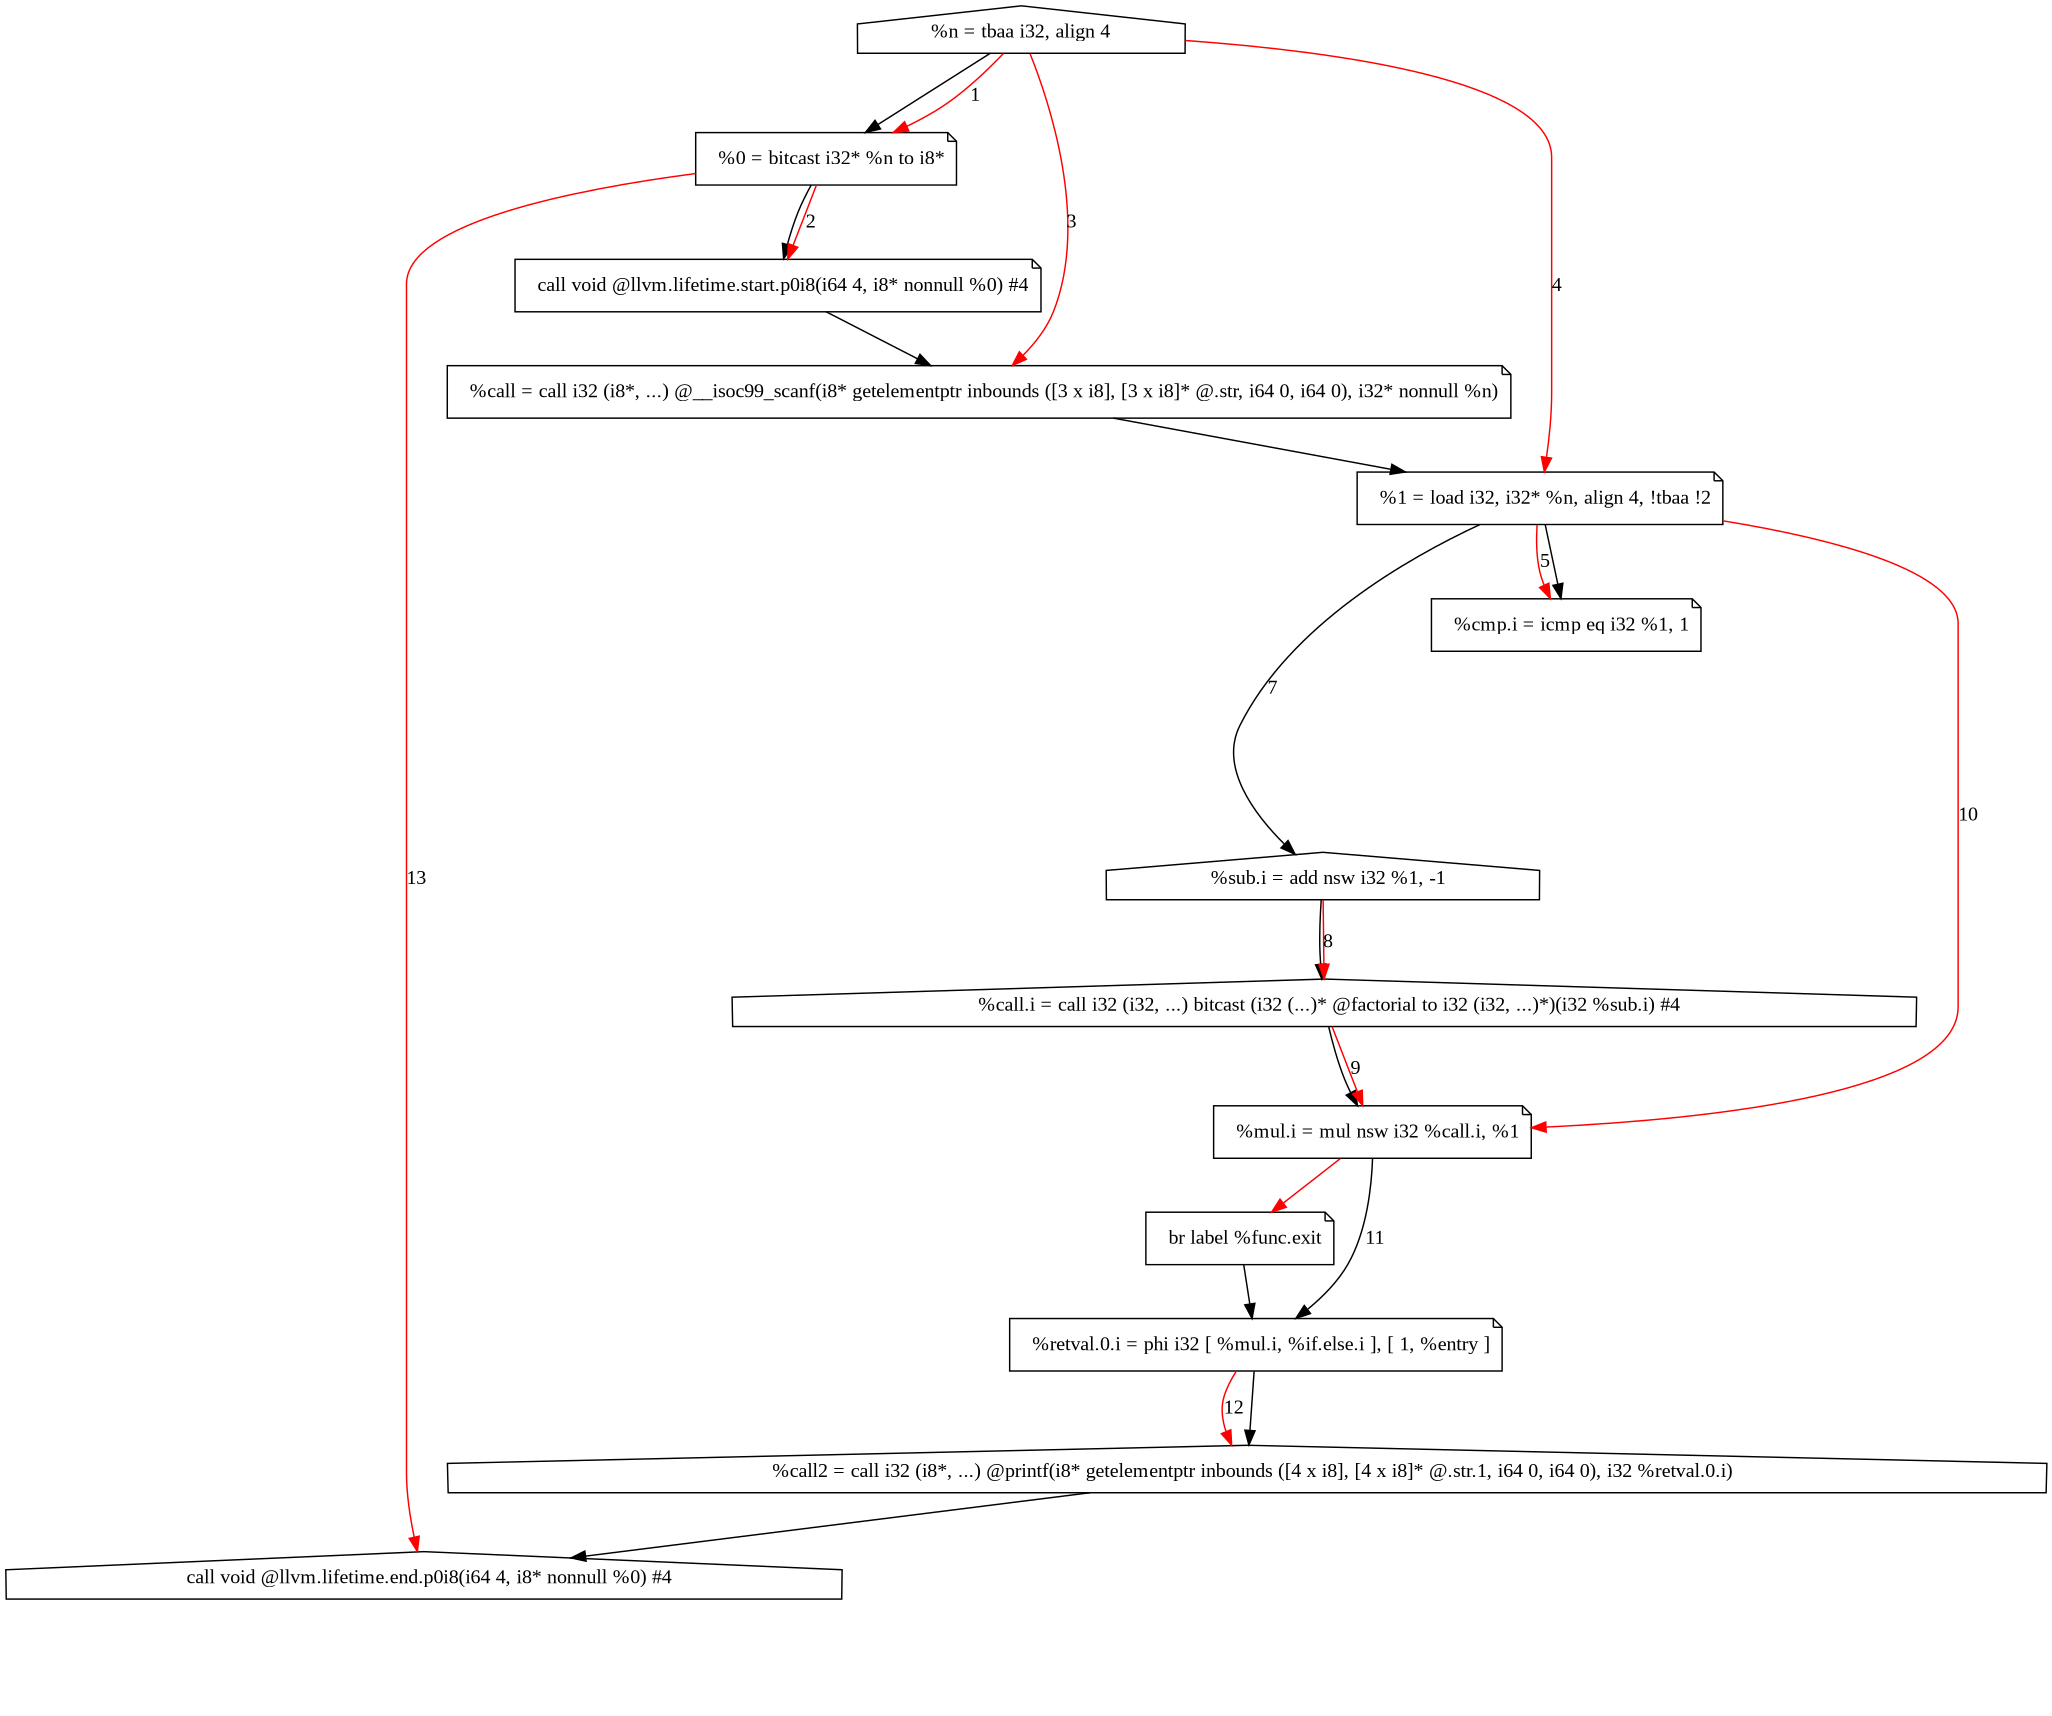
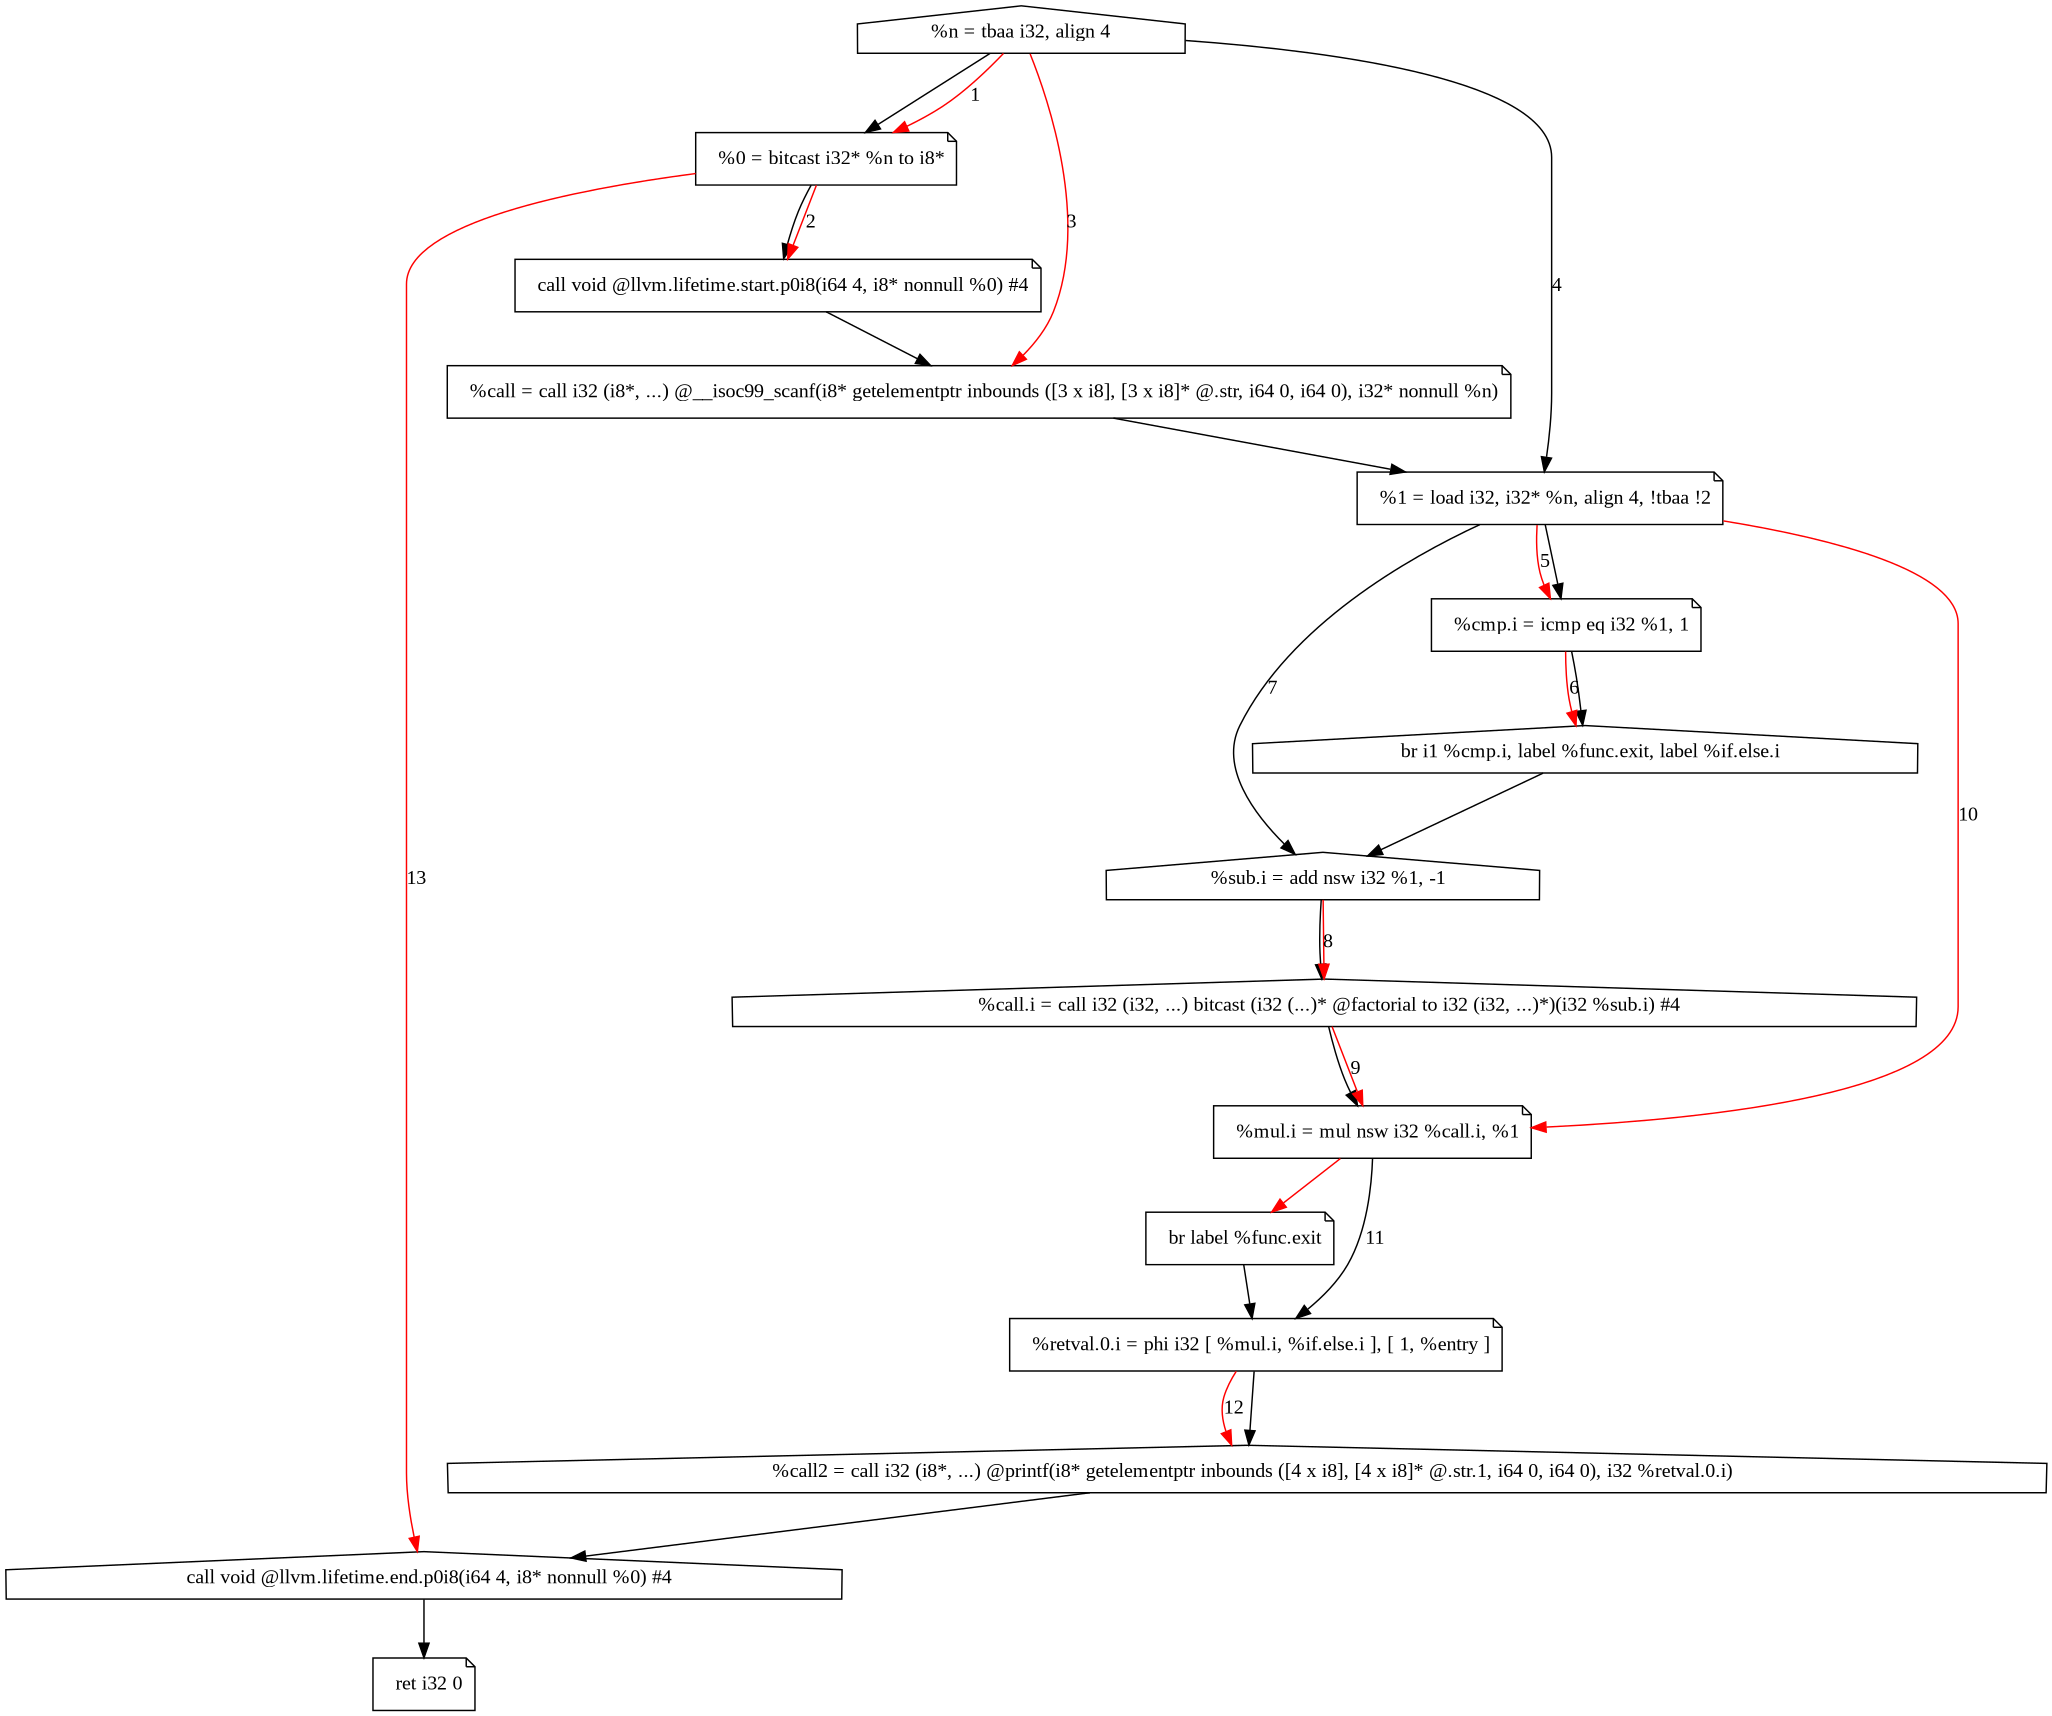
(1525, 116) -> (1525, 116)
none -> (1585, 752)
none -> (424, 1684)
